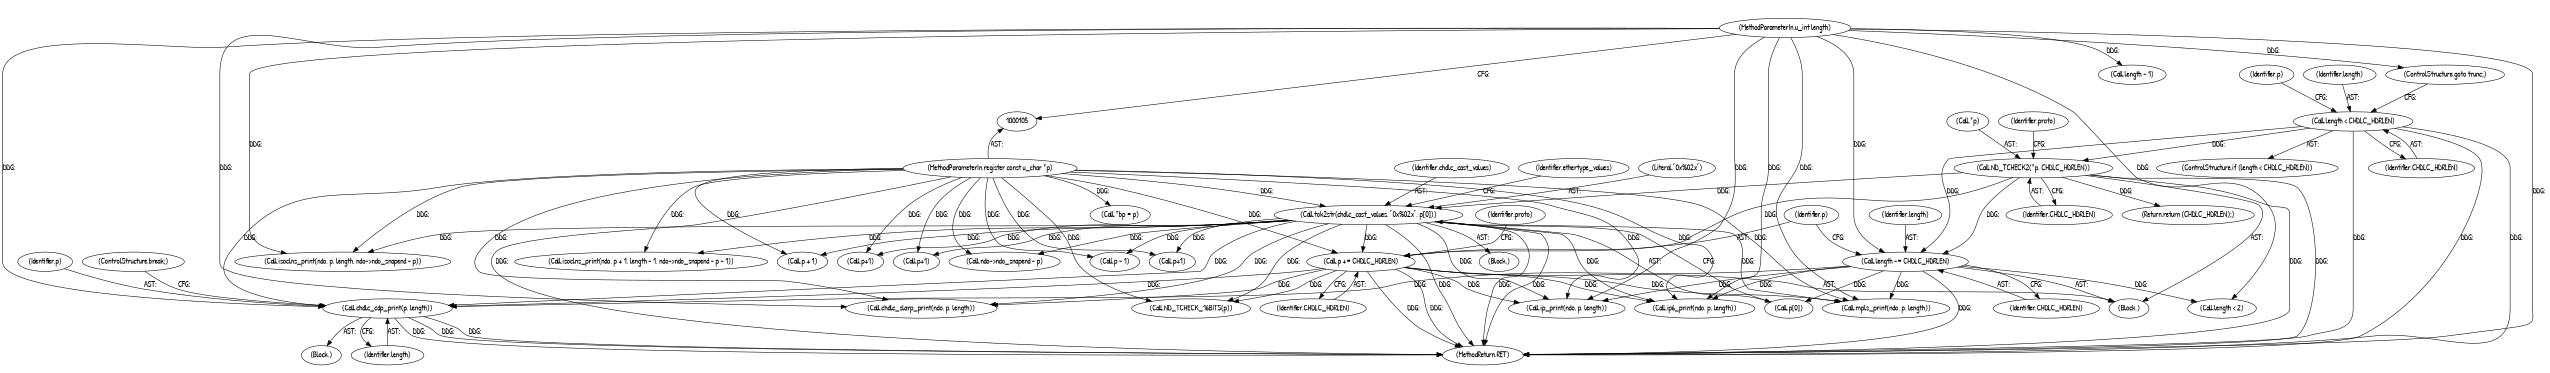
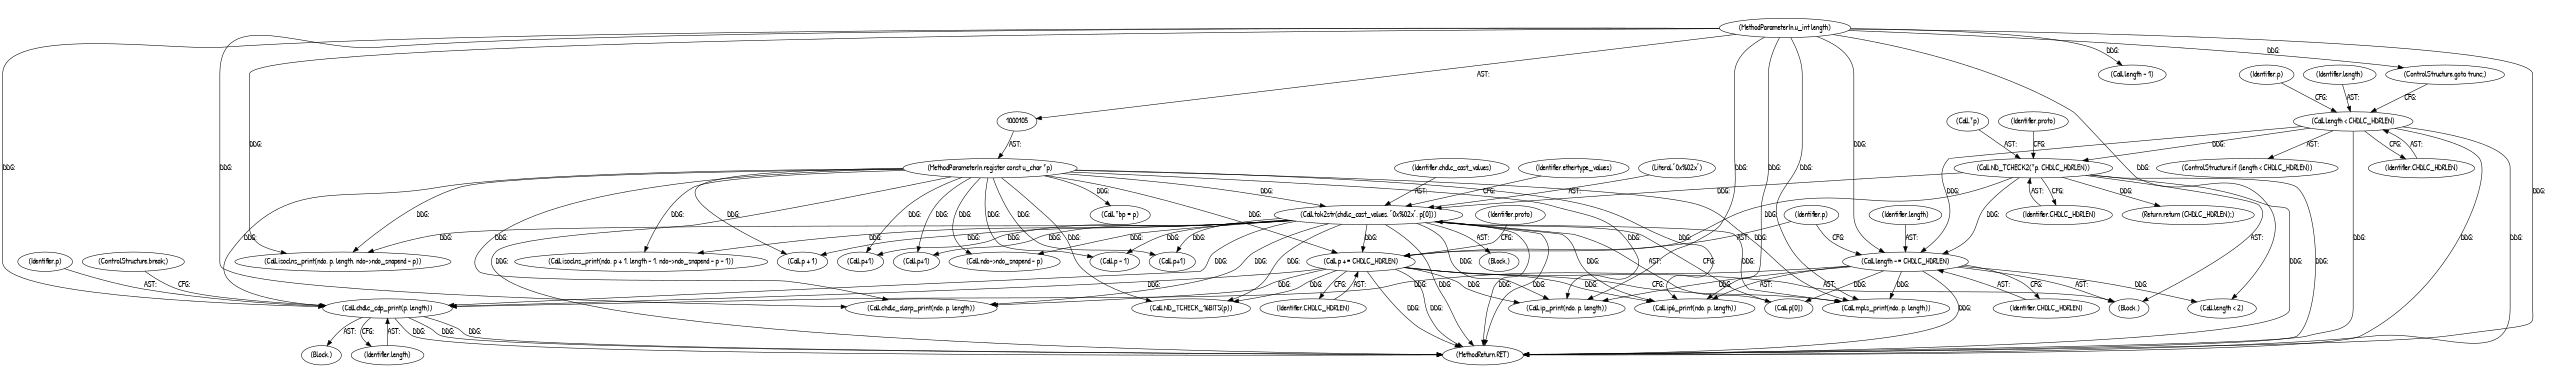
(1484, 75) -> (1484, 75)
(989, 143) -> (1008, 143)
(1659, 285) -> (1659, 285)
(1767, 285) -> (1767, 285)
